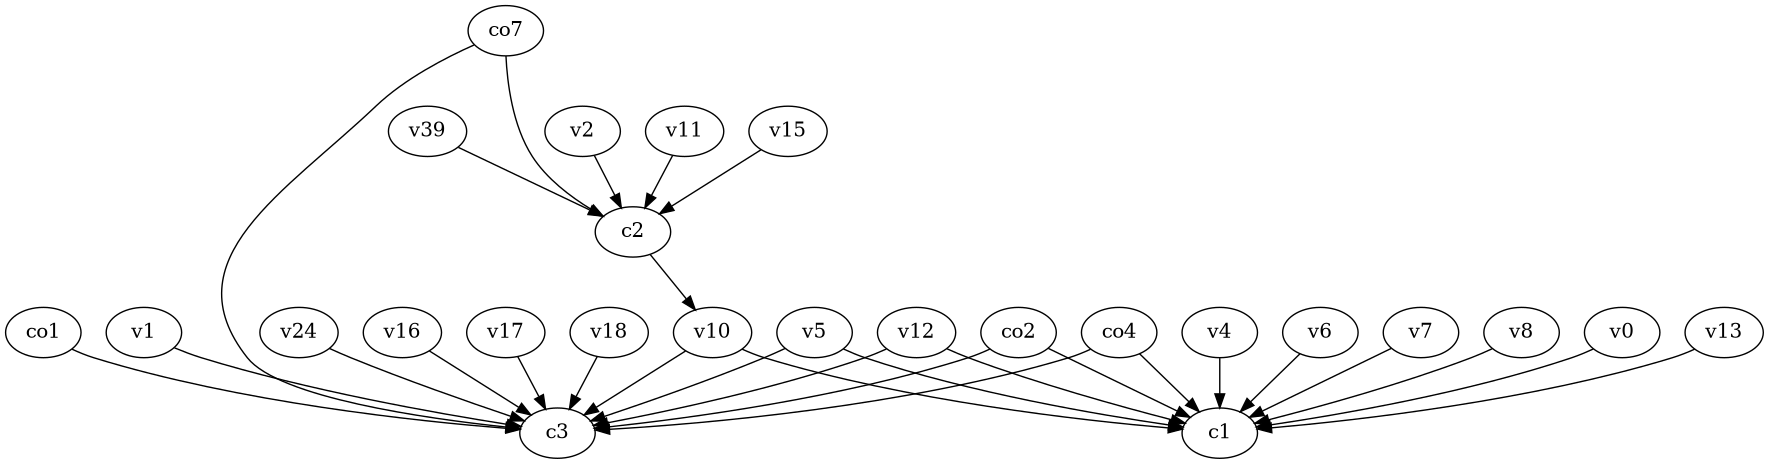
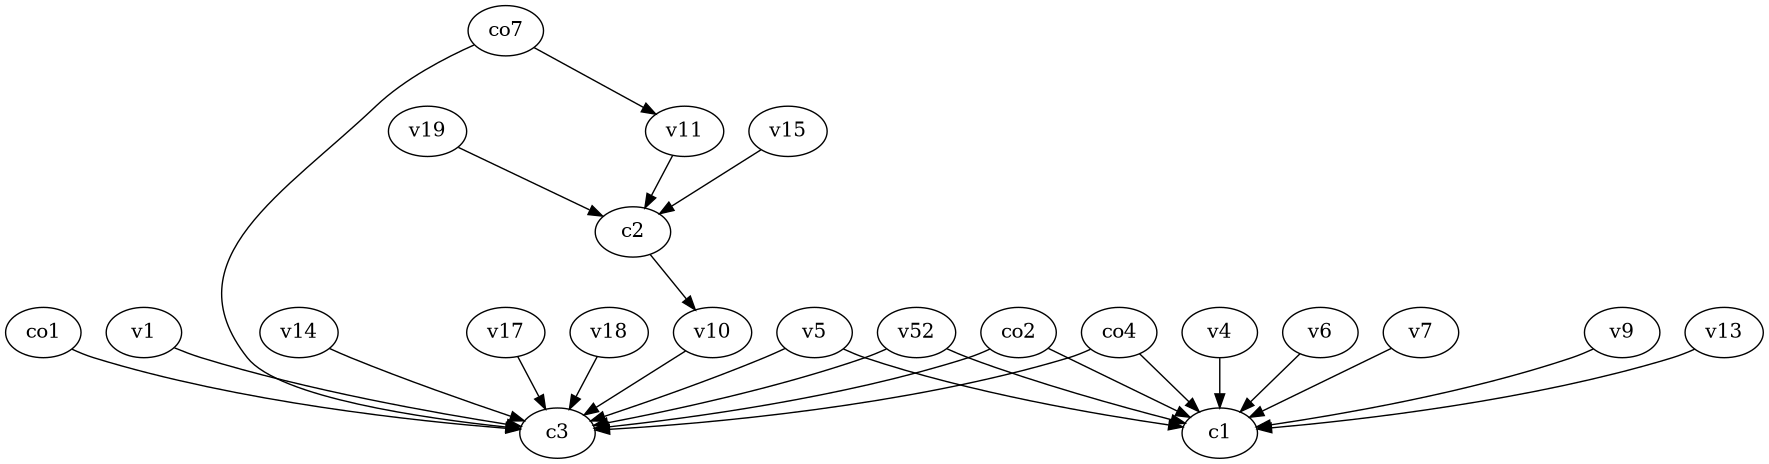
(428, 131) -> (428, 131)
(583, 131) -> none
(526, 145) -> (589, 77)
(299, 333) -> (299, 333)
(402, 333) -> none
(917, 333) -> (917, 333)
(1522, 333) -> none
(1622, 333) -> (1622, 333)
(953, 400) -> none
